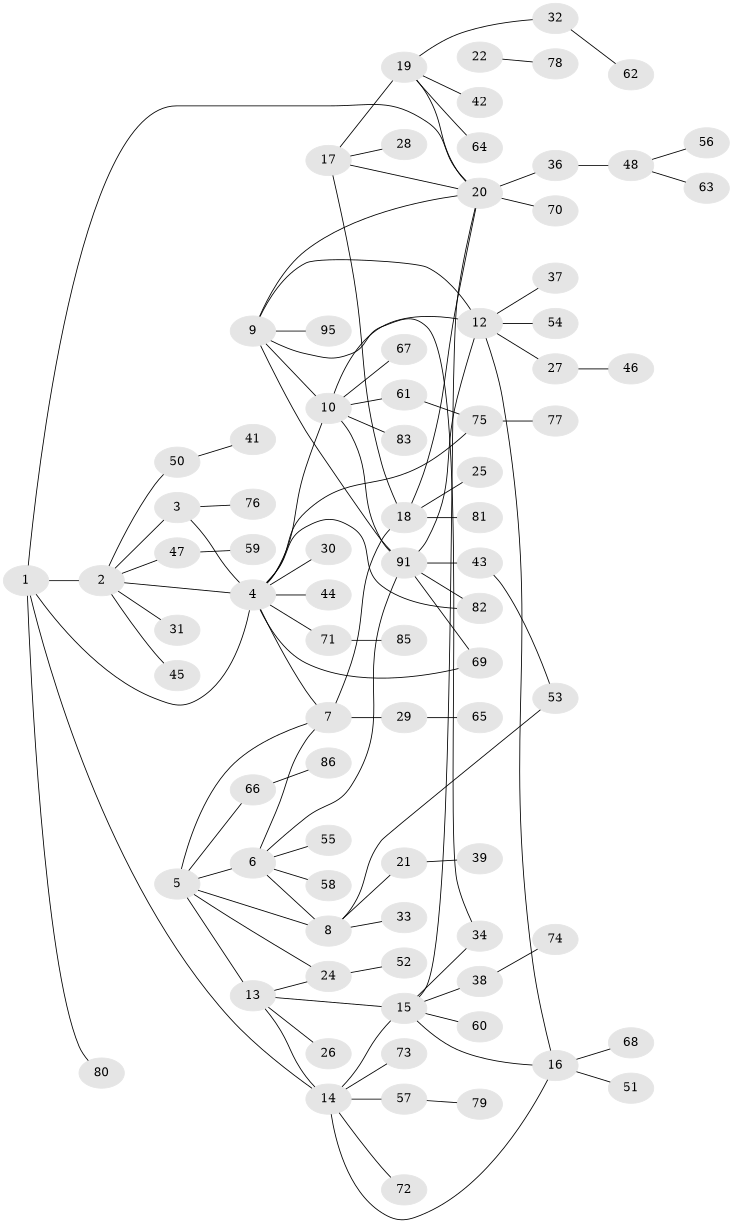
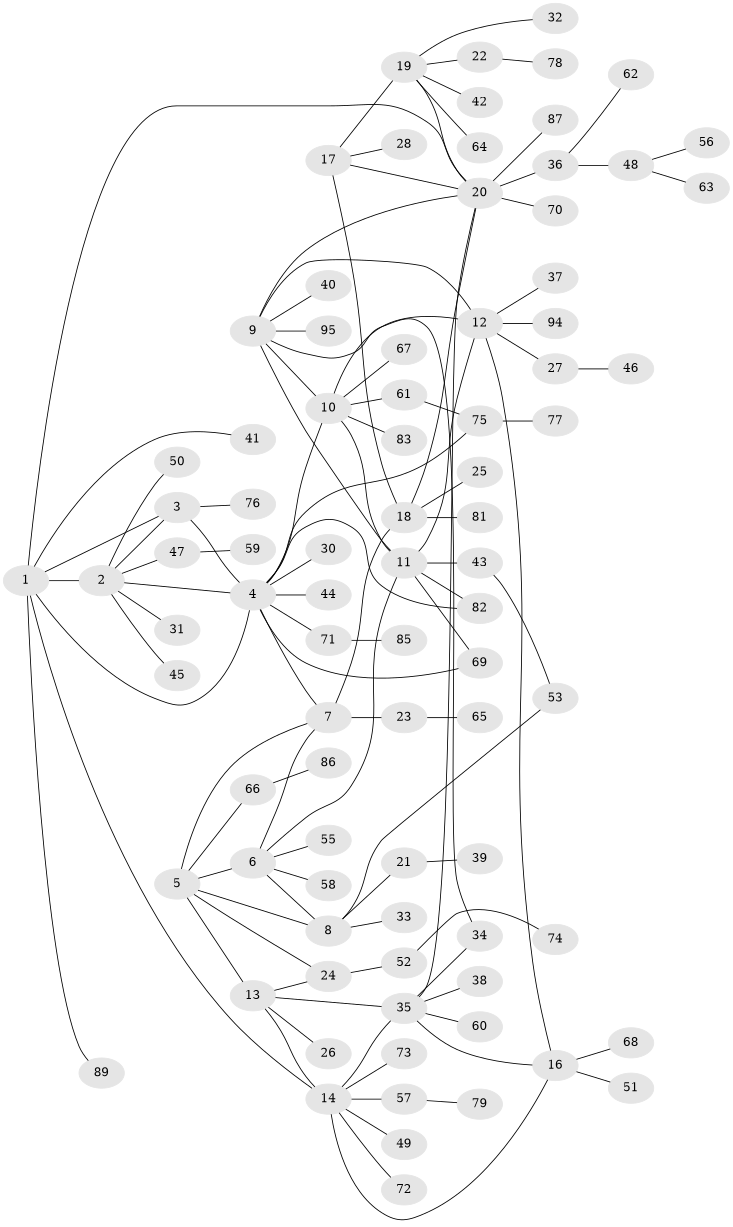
(593, 47) -> (596, 122)
none -> (442, 62)
none -> (555, 120)
none -> (329, 286)
(555, 324) -> (555, 324)
(215, 451) -> (113, 466)
none -> (102, 544)
(404, 563) -> (404, 563)
(404, 718) -> (404, 718)
(518, 961) -> (472, 910)
(404, 1008) -> (404, 1008)
(102, 1073) -> (102, 1073)
none -> (404, 1144)
